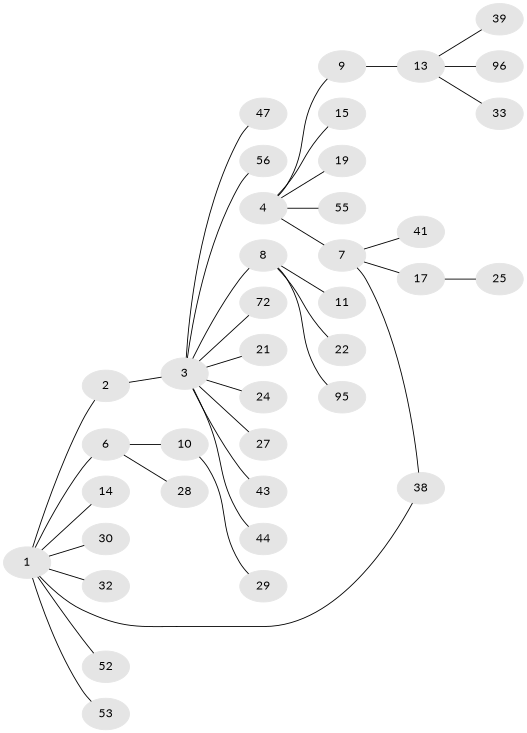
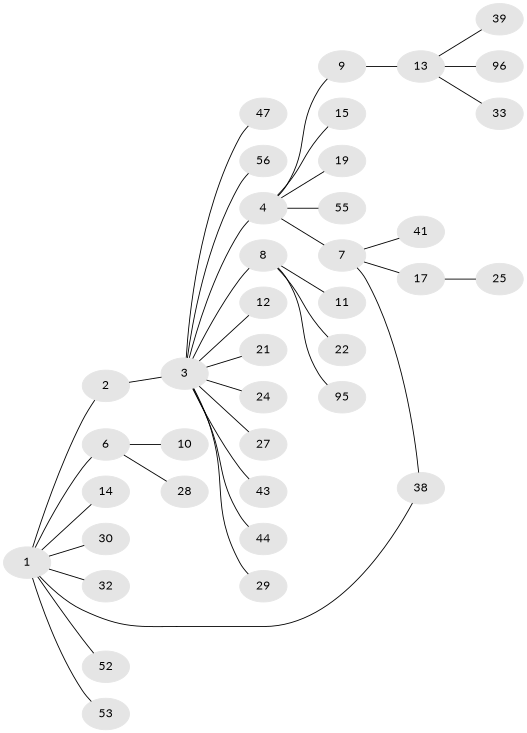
none -> (213, 286)
(263, 303) -> (263, 303)
(224, 515) -> (220, 487)
